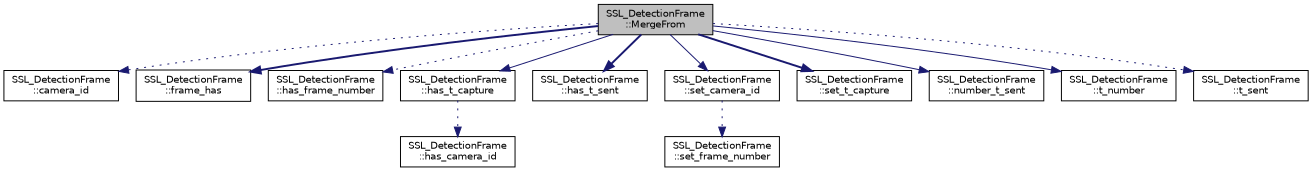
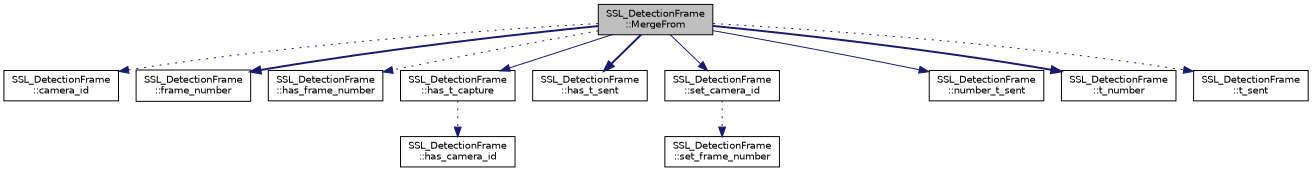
(883, 45) -> (883, 45)
(193, 86) -> (193, 86)
(854, 86) -> none
